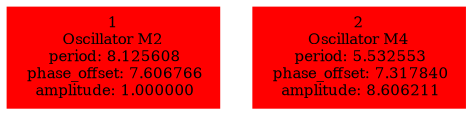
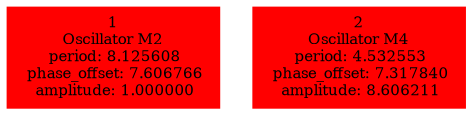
(359, 57) -> (359, 57)
